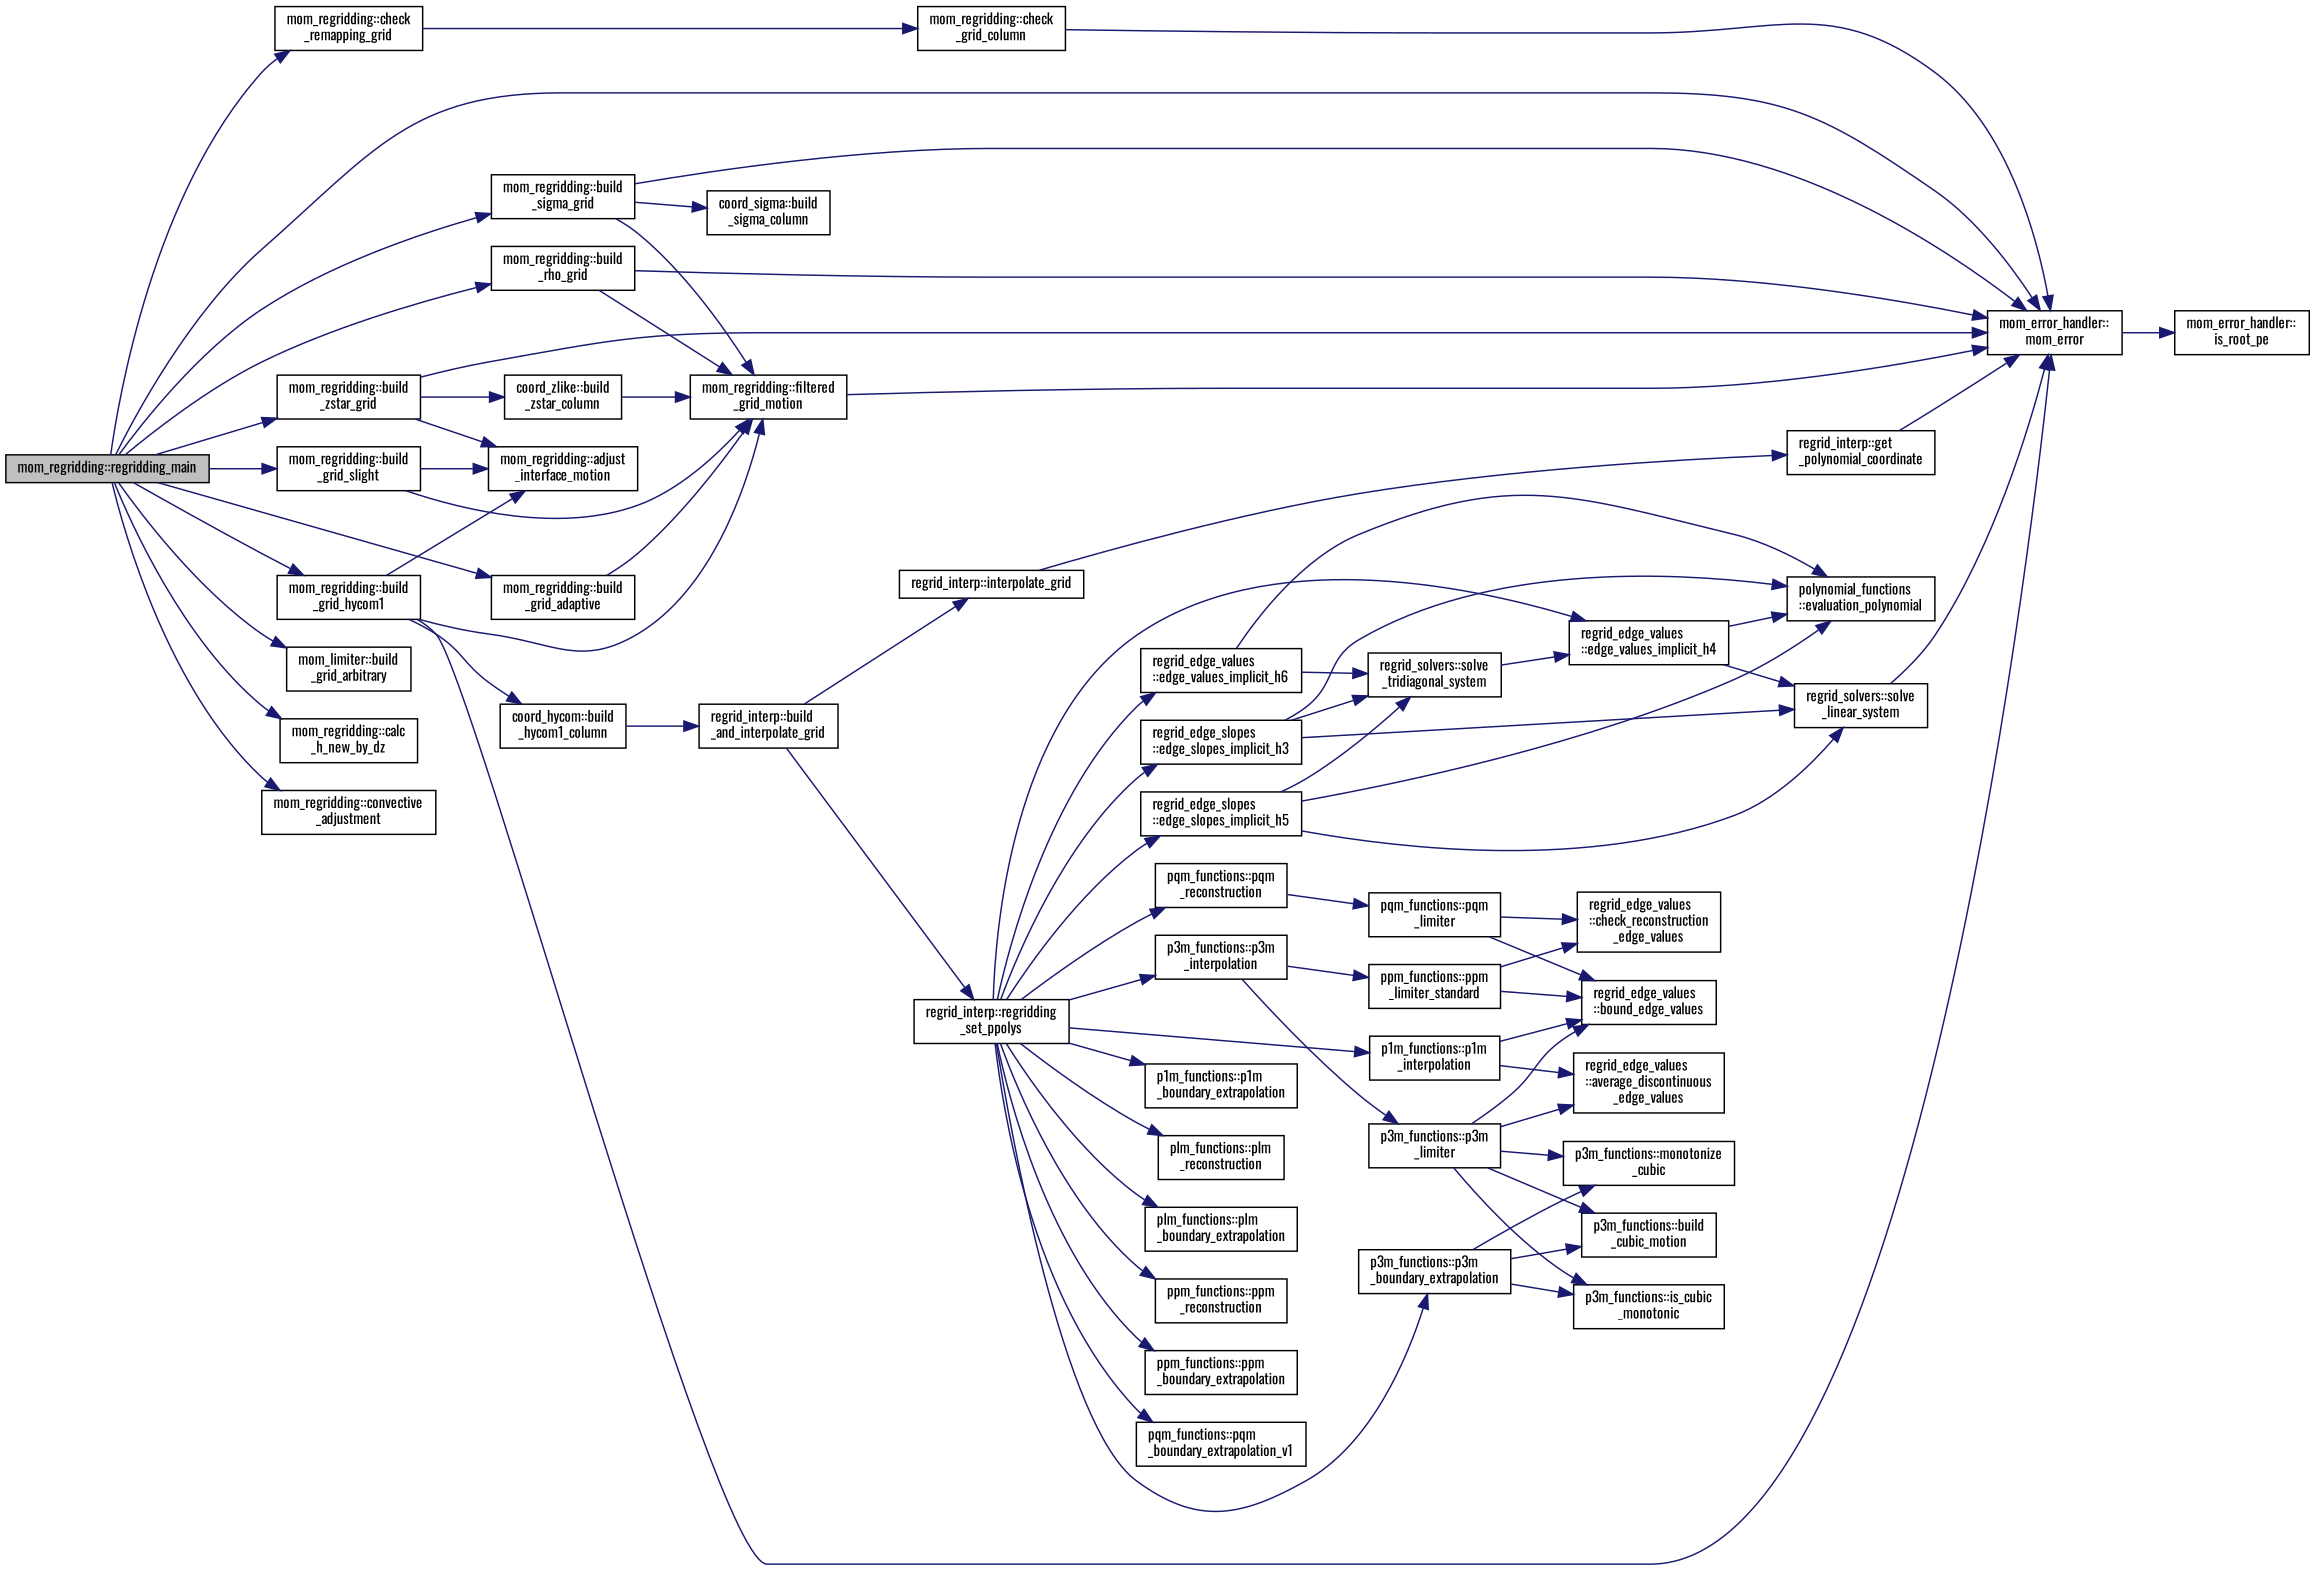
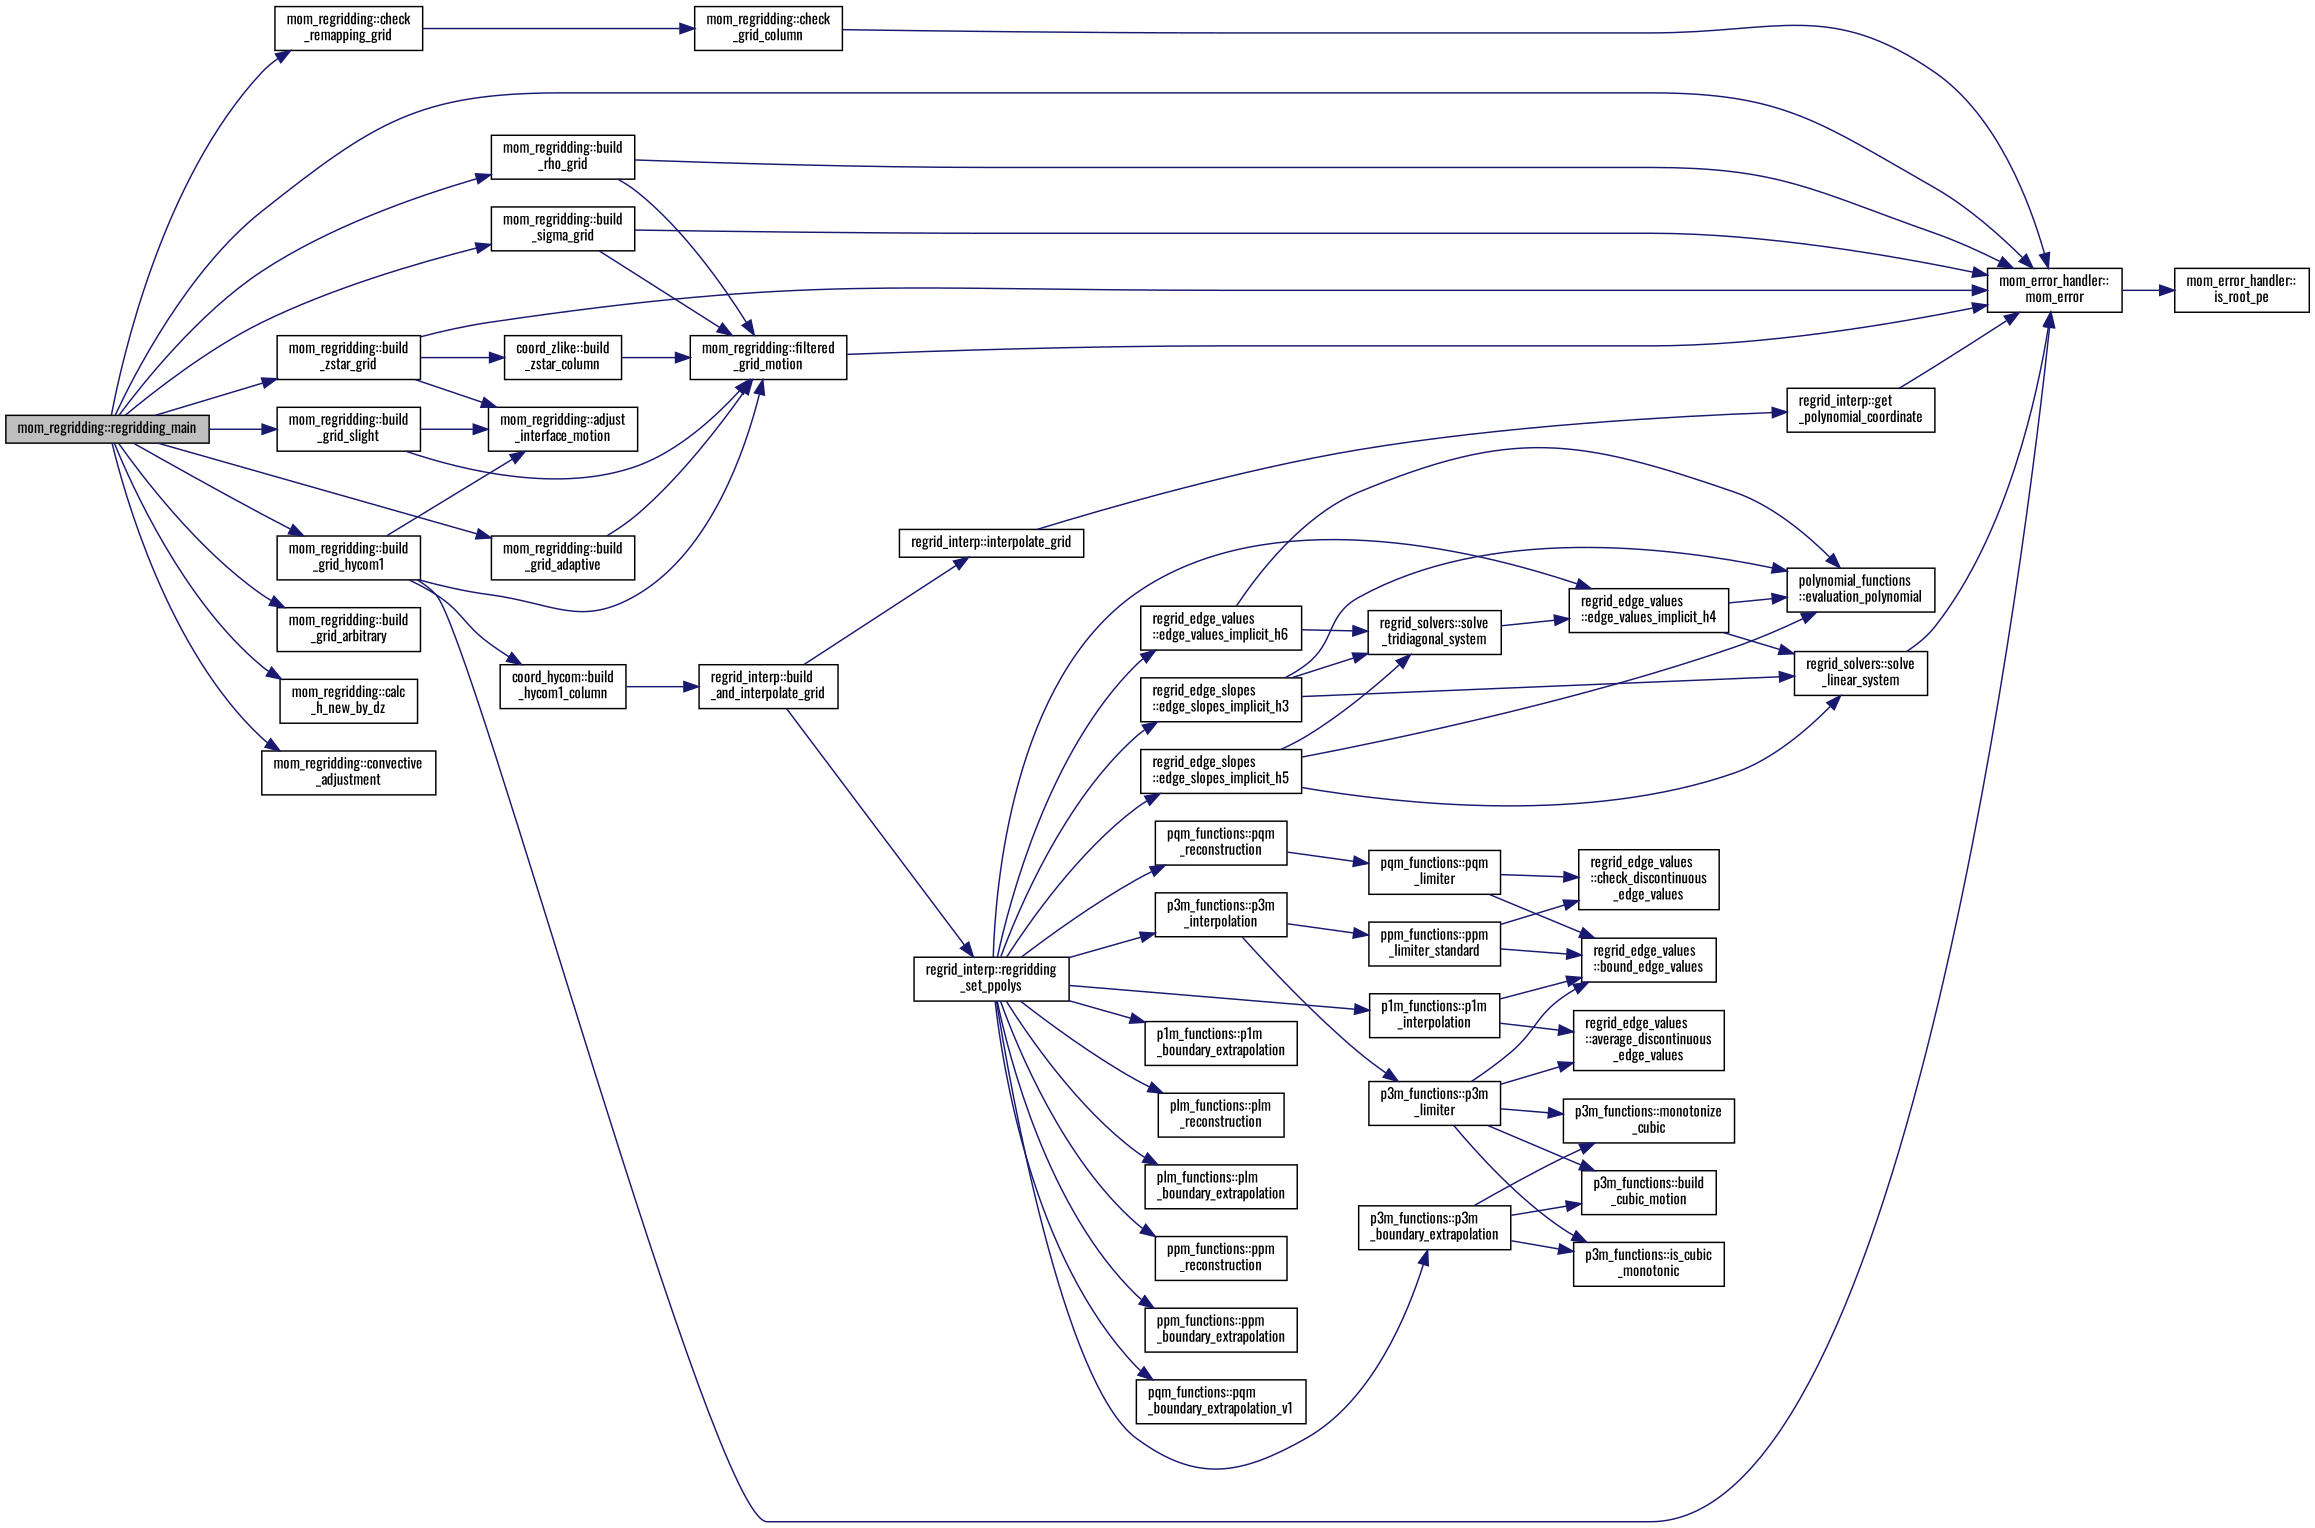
(769, 213) -> none
(349, 669) -> (349, 630)
(1649, 922) -> (1649, 880)
